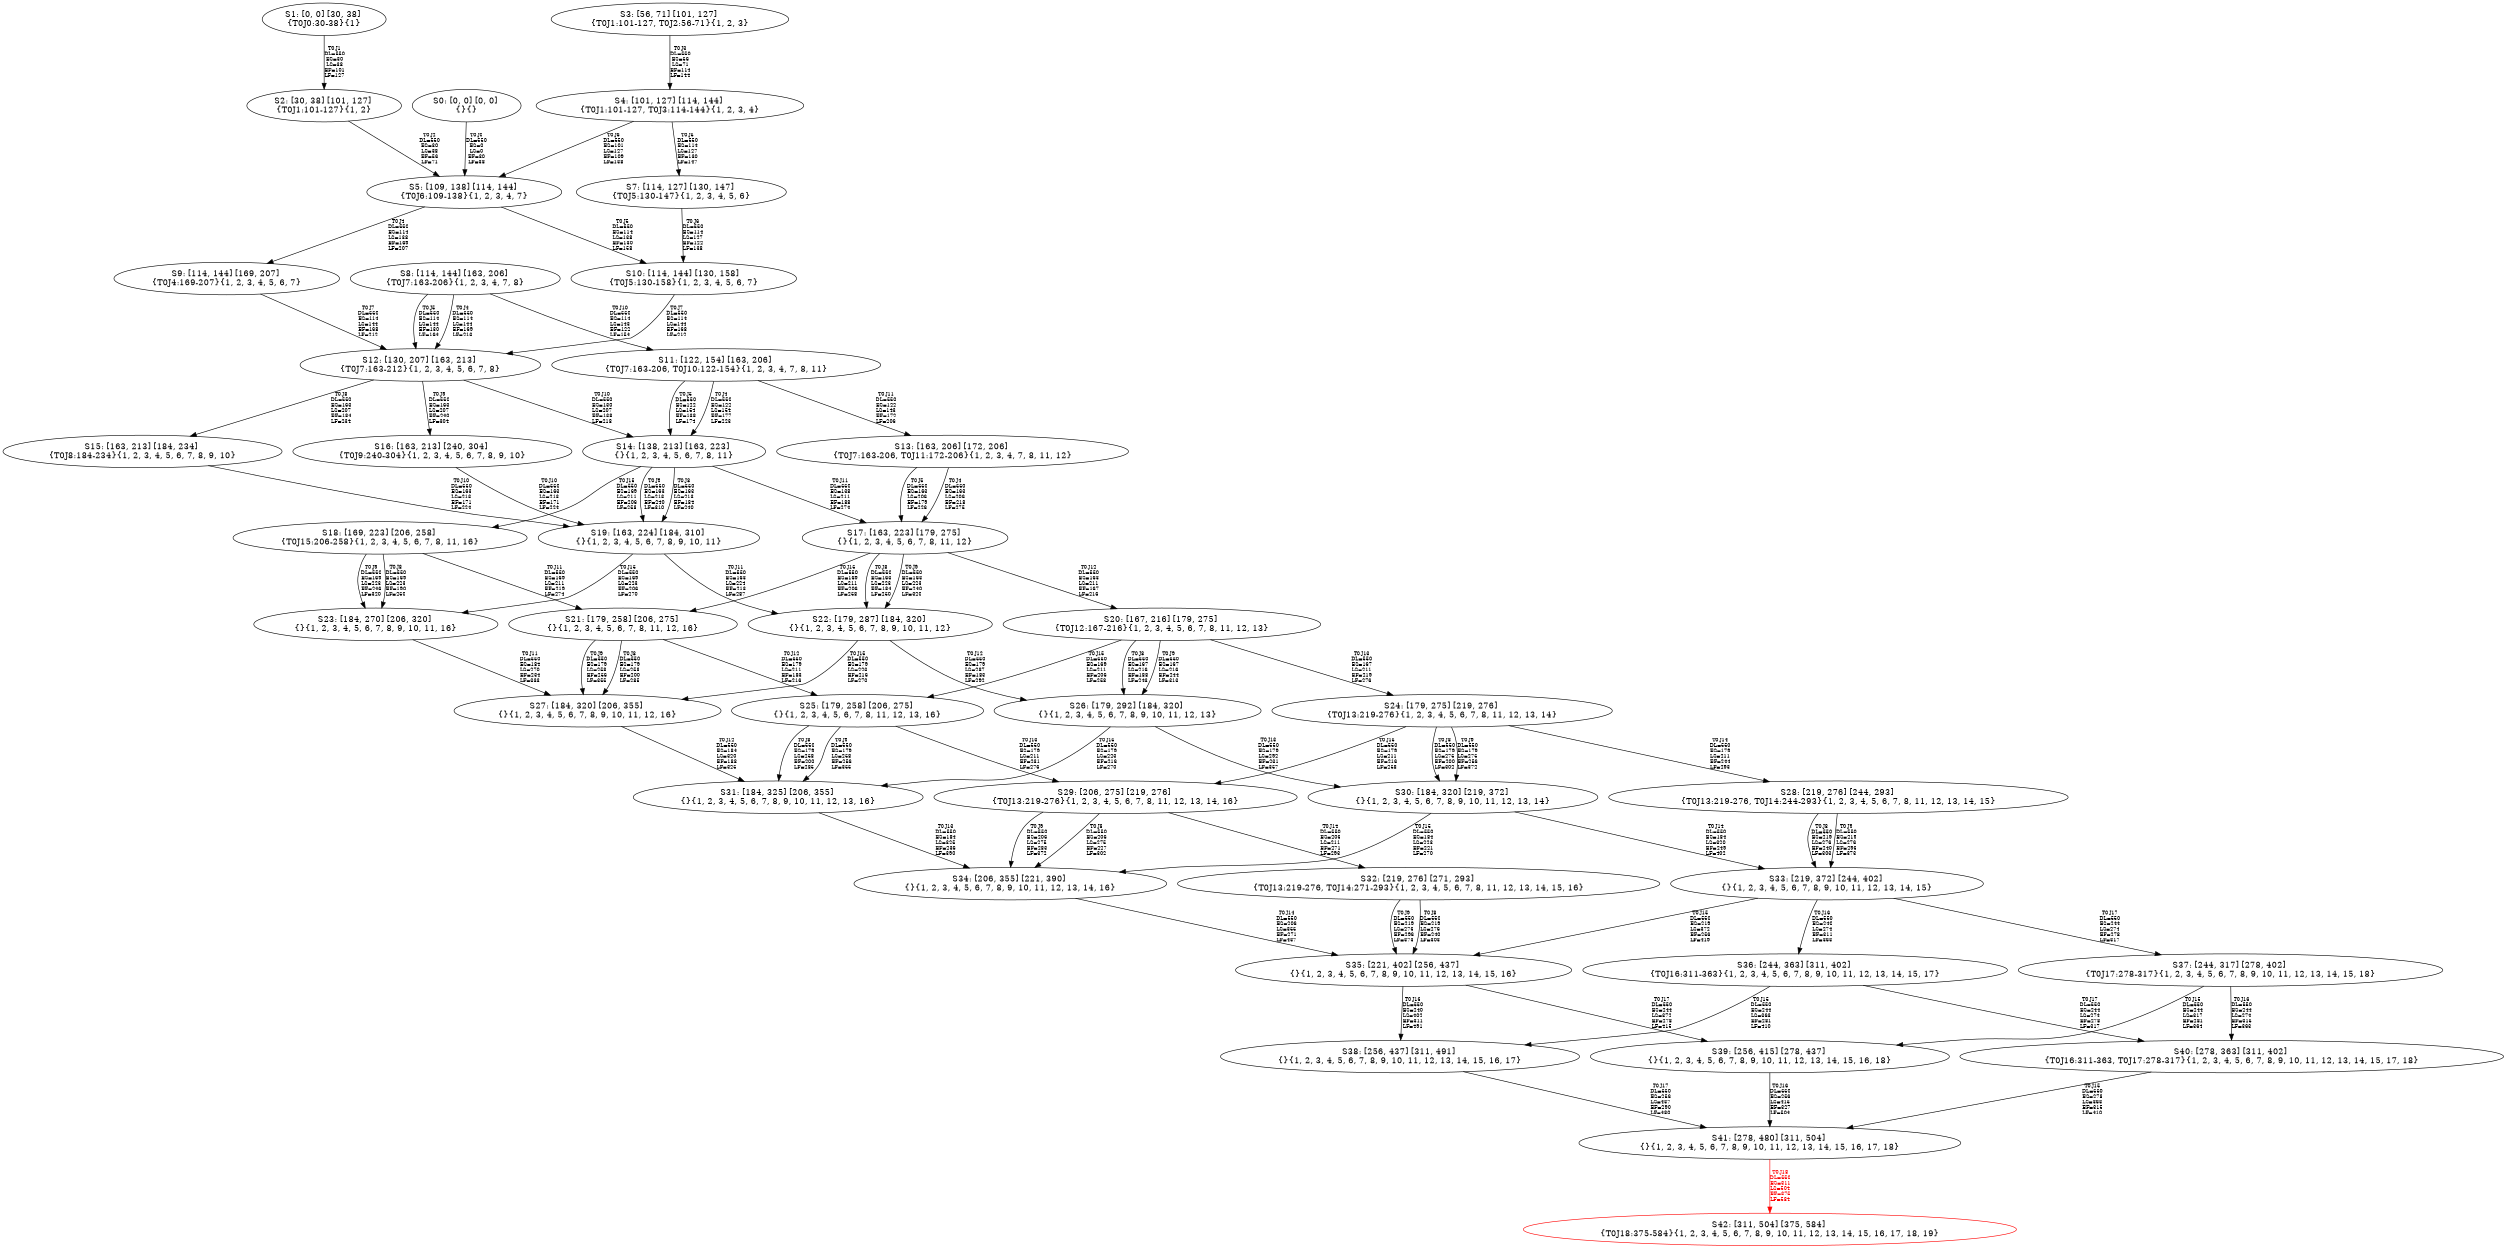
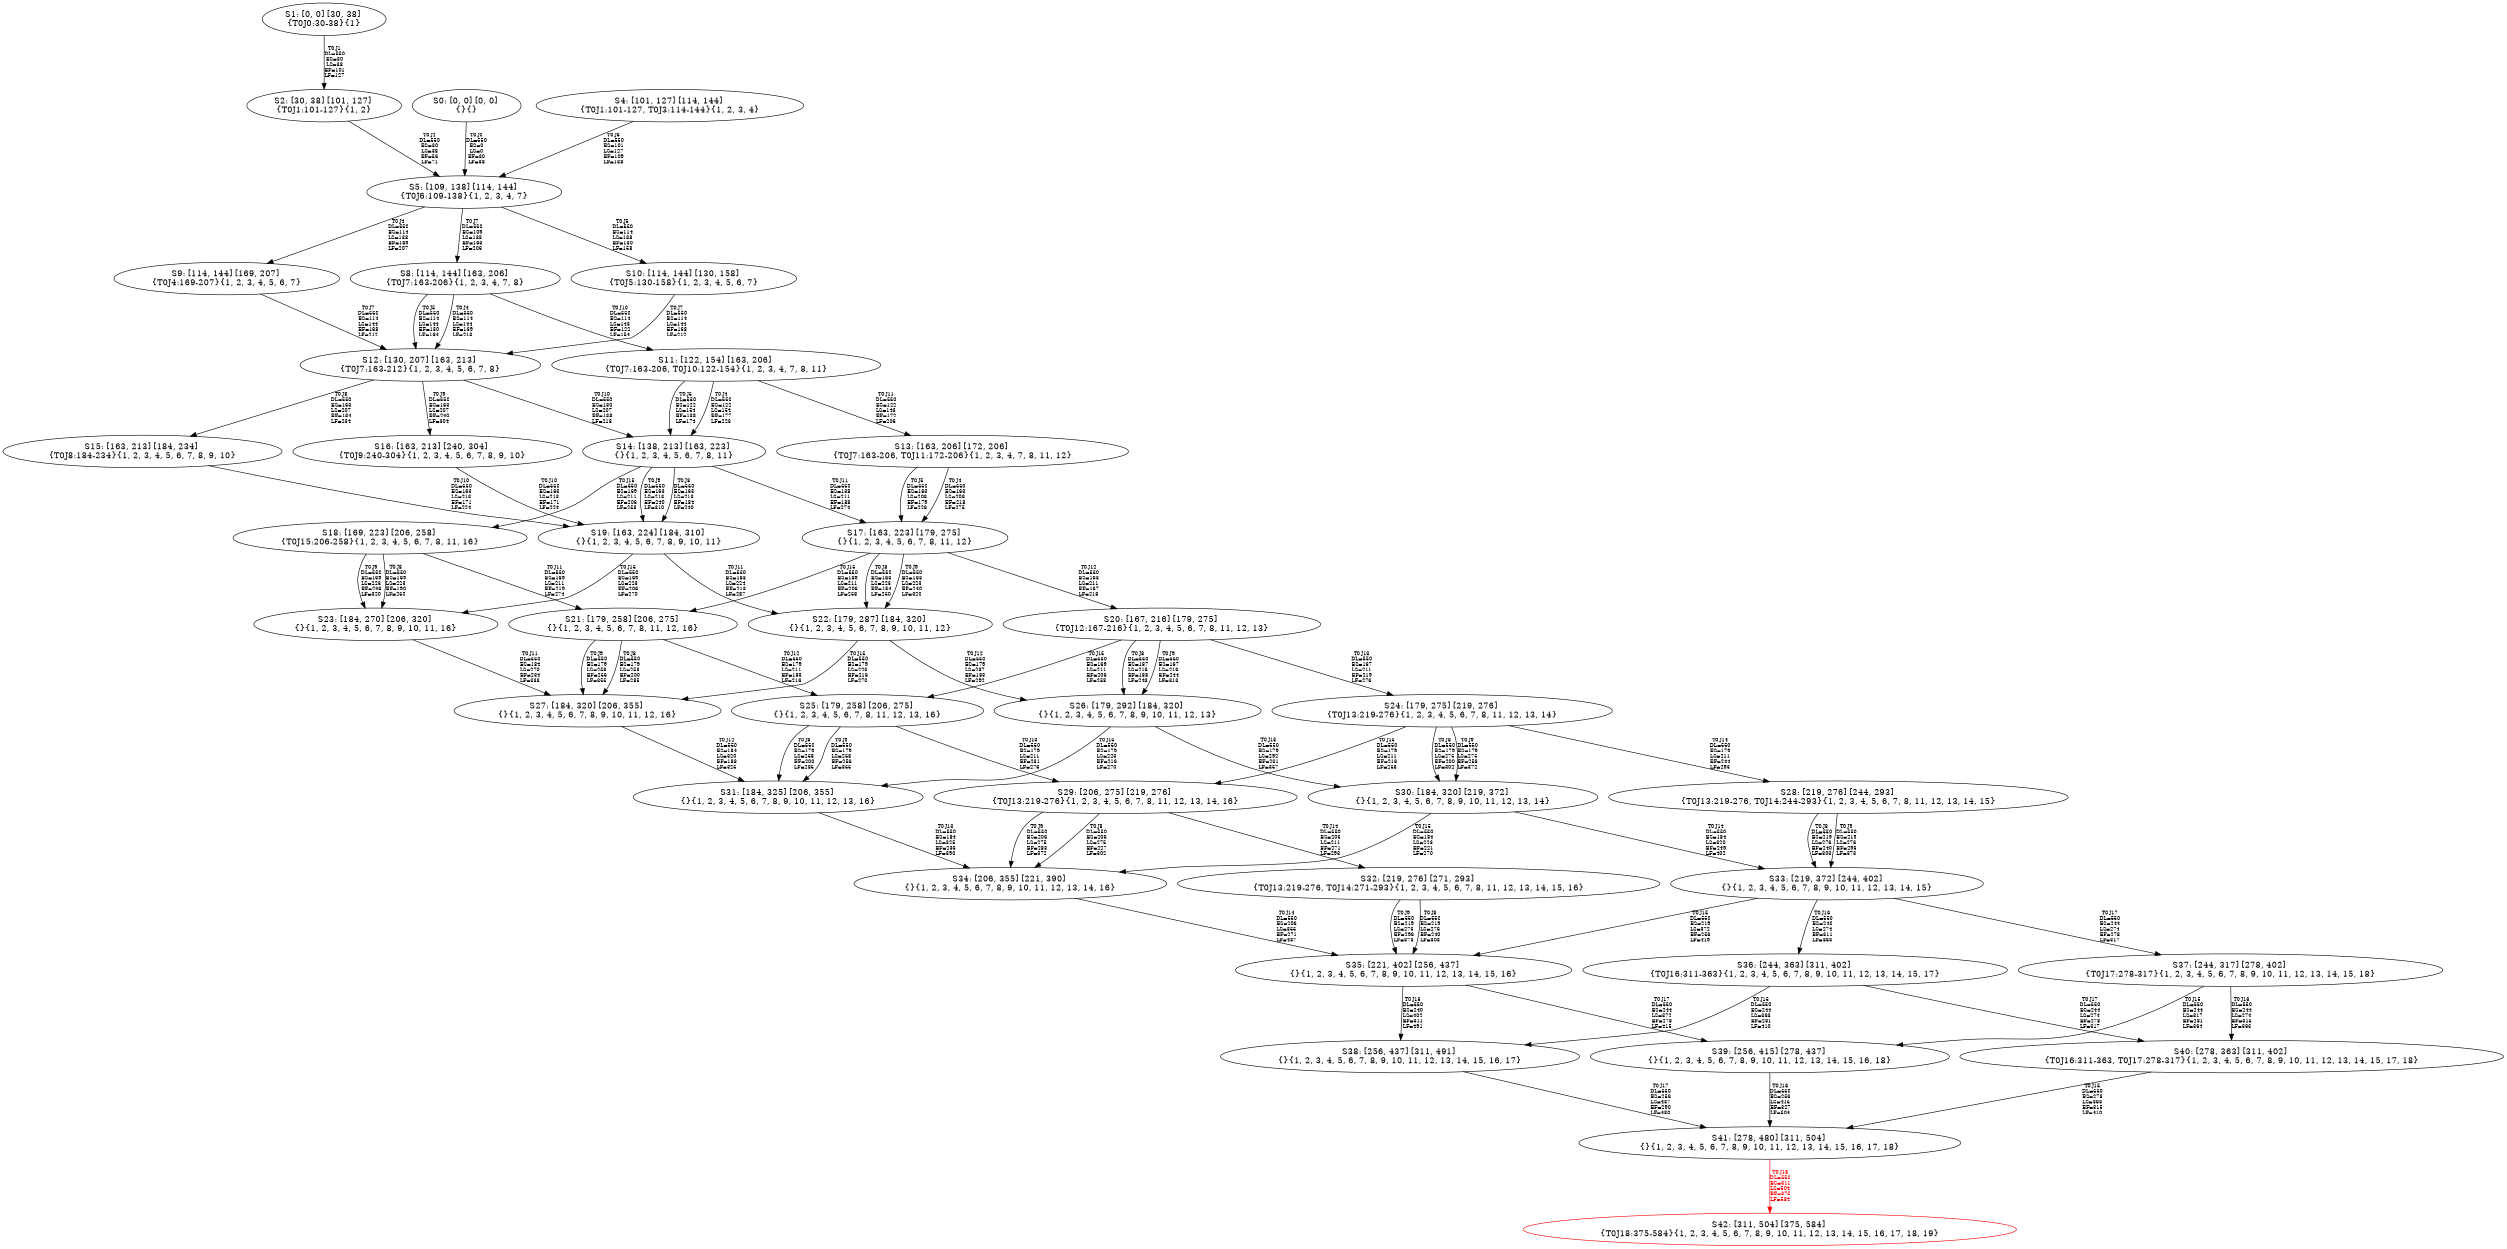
(670, 19) -> none
(681, 192) -> none
none -> (460, 232)
